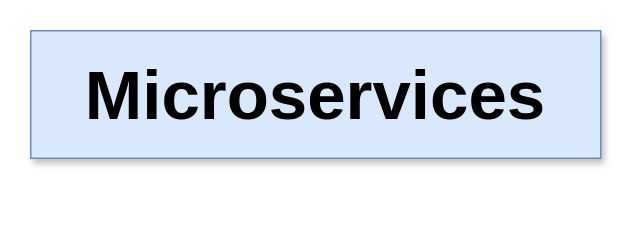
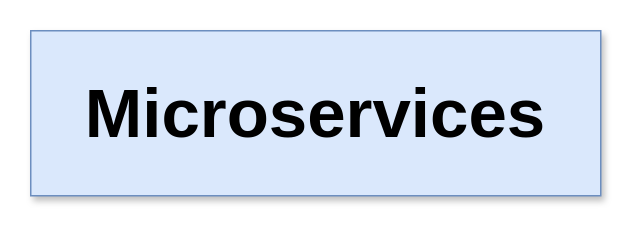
(316, 95) -> (316, 113)
